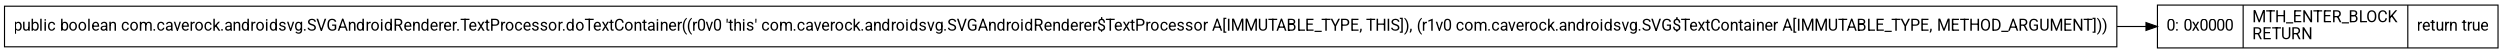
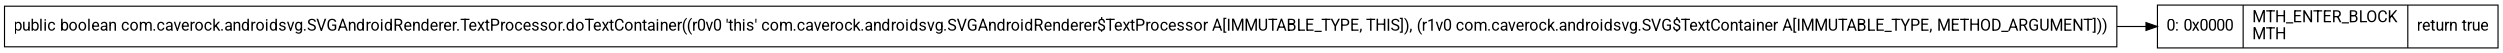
(2283, 34) -> (2270, 34)
